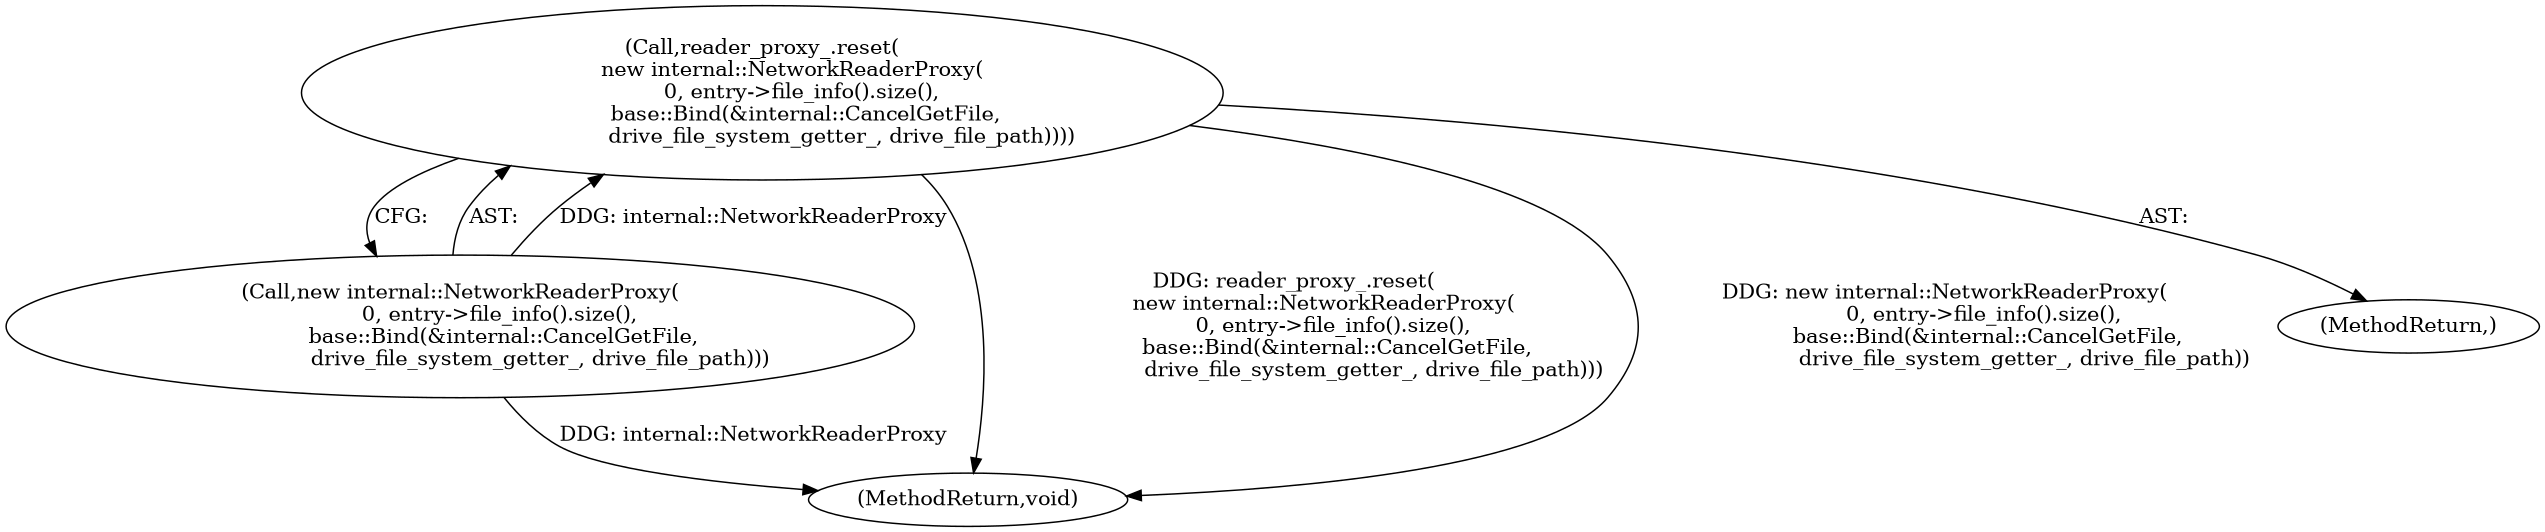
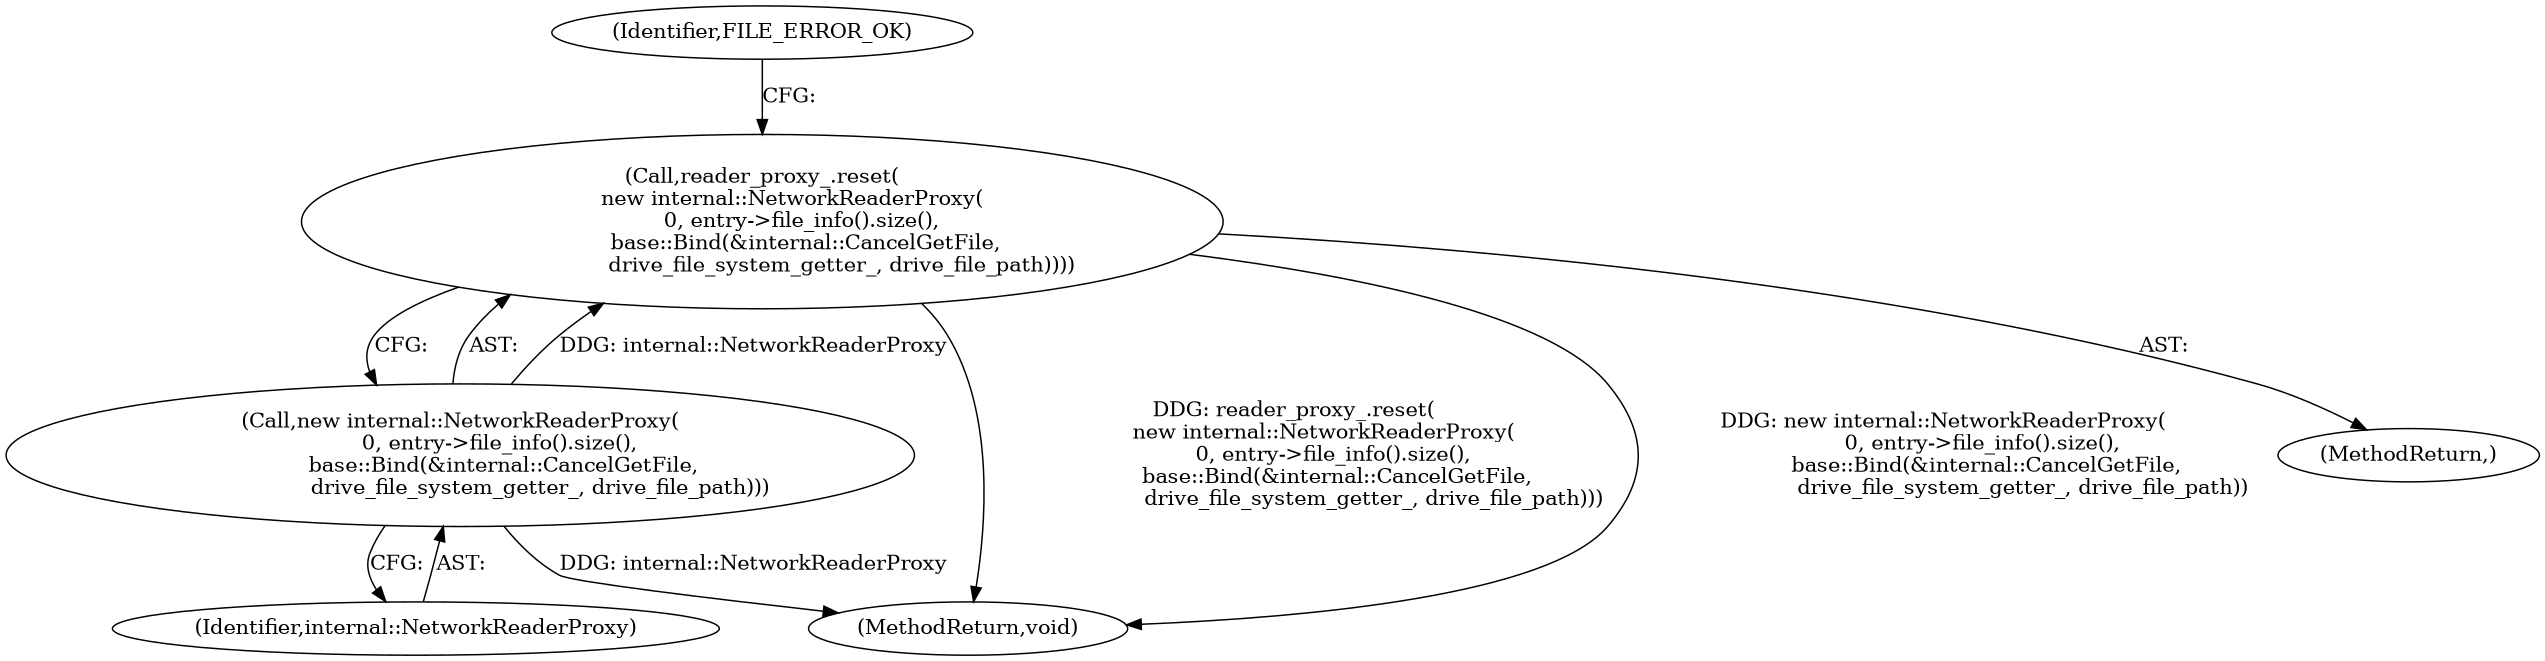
none -> (762, 33)
none -> (416, 629)
